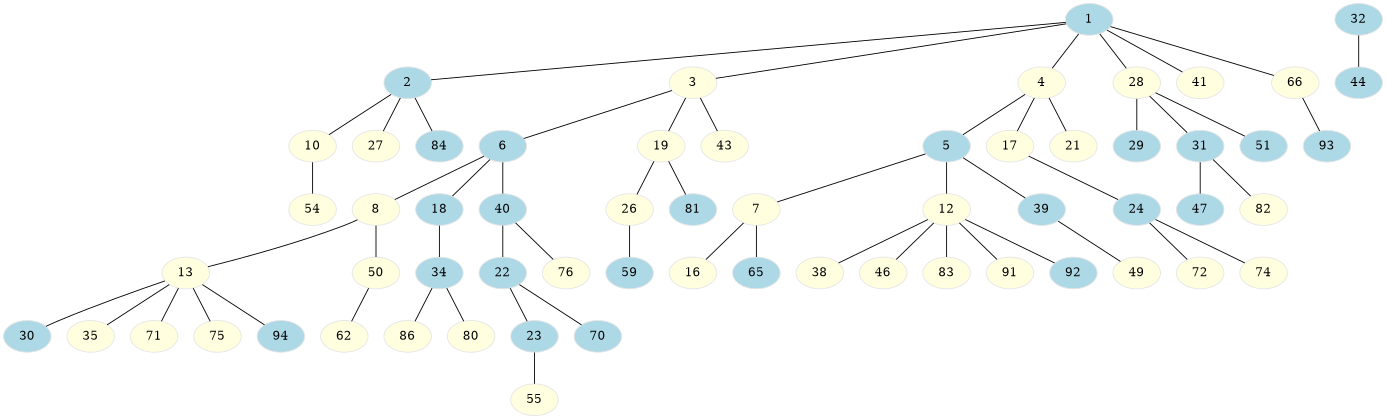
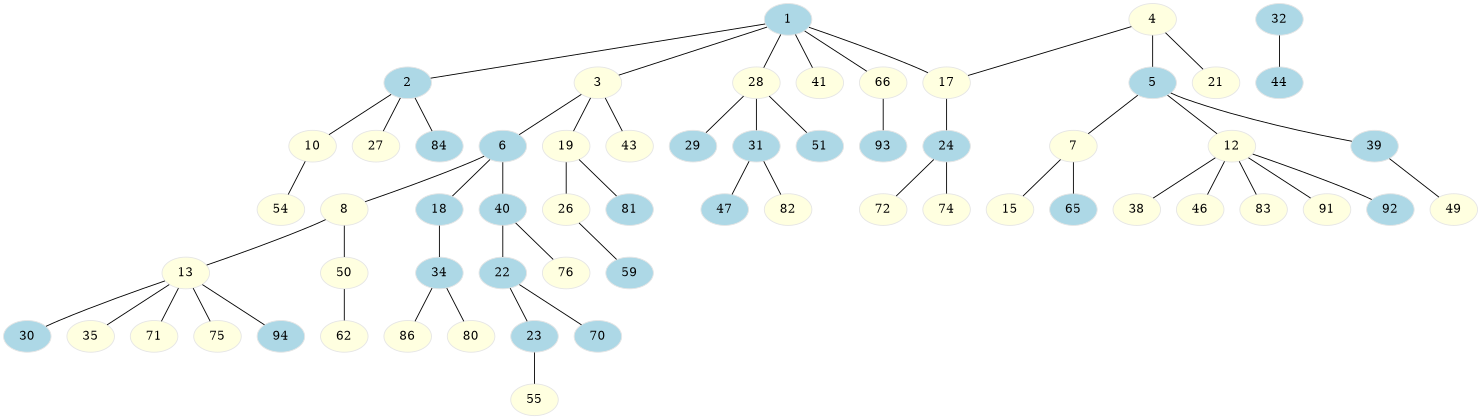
(1065, 51) -> (869, 49)
(693, 273) -> (1010, 210)
